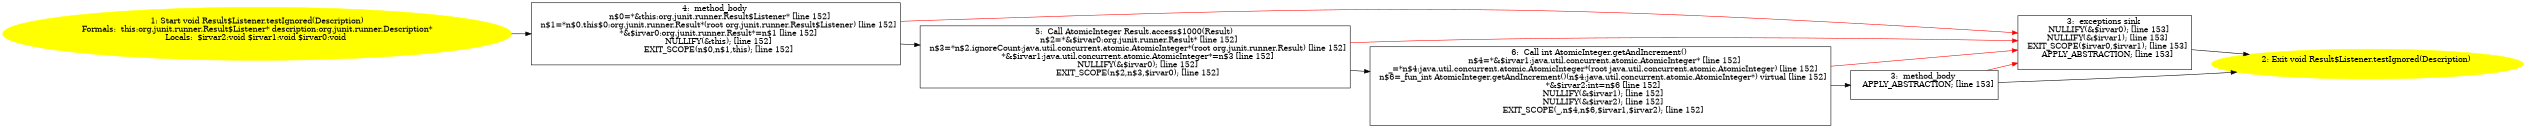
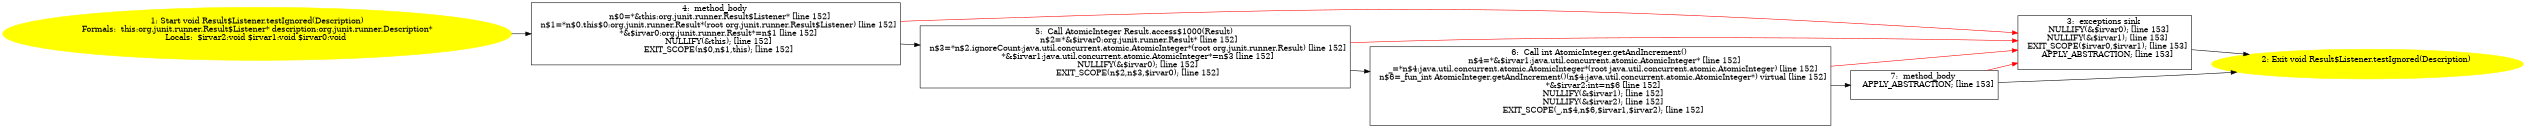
(1924, 85) -> (1924, 85)
